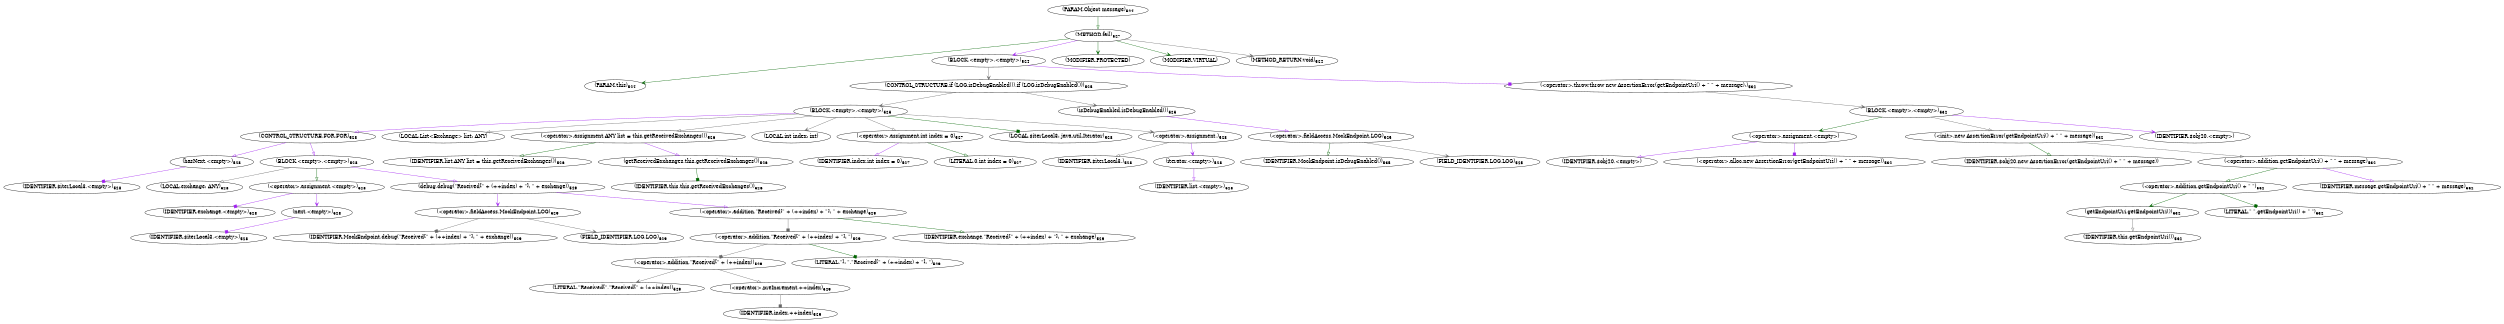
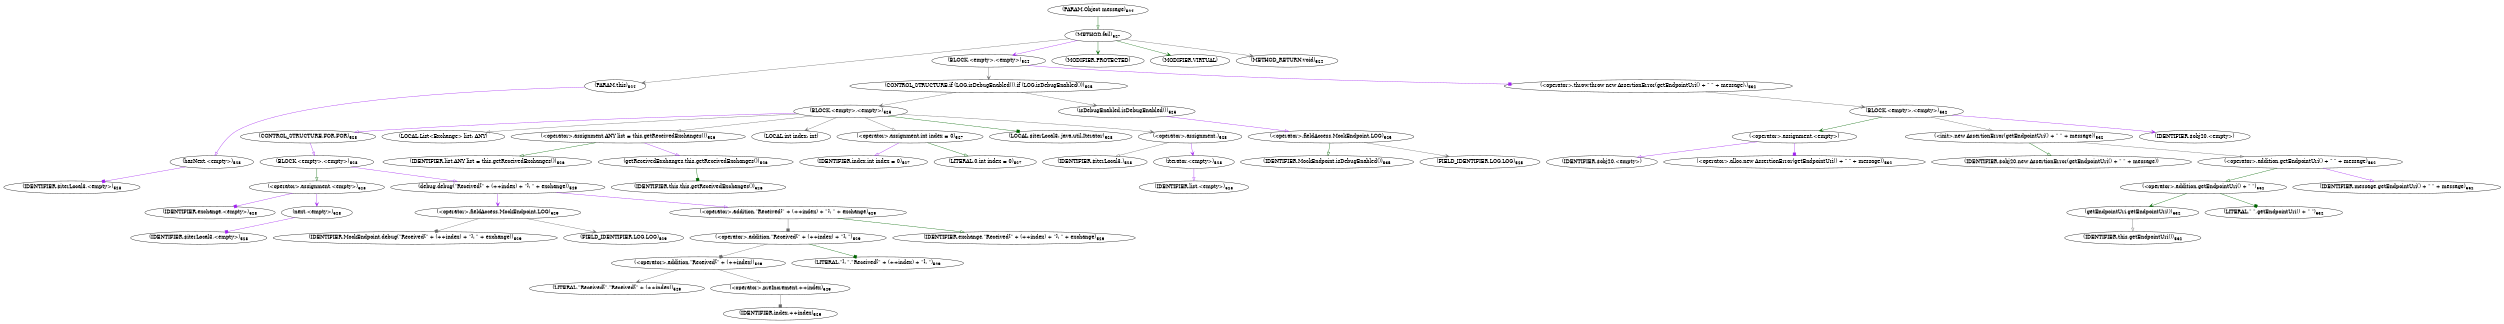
(858, 61) -> (858, 61)
(261, 149) -> (394, 98)
(195, 187) -> none
